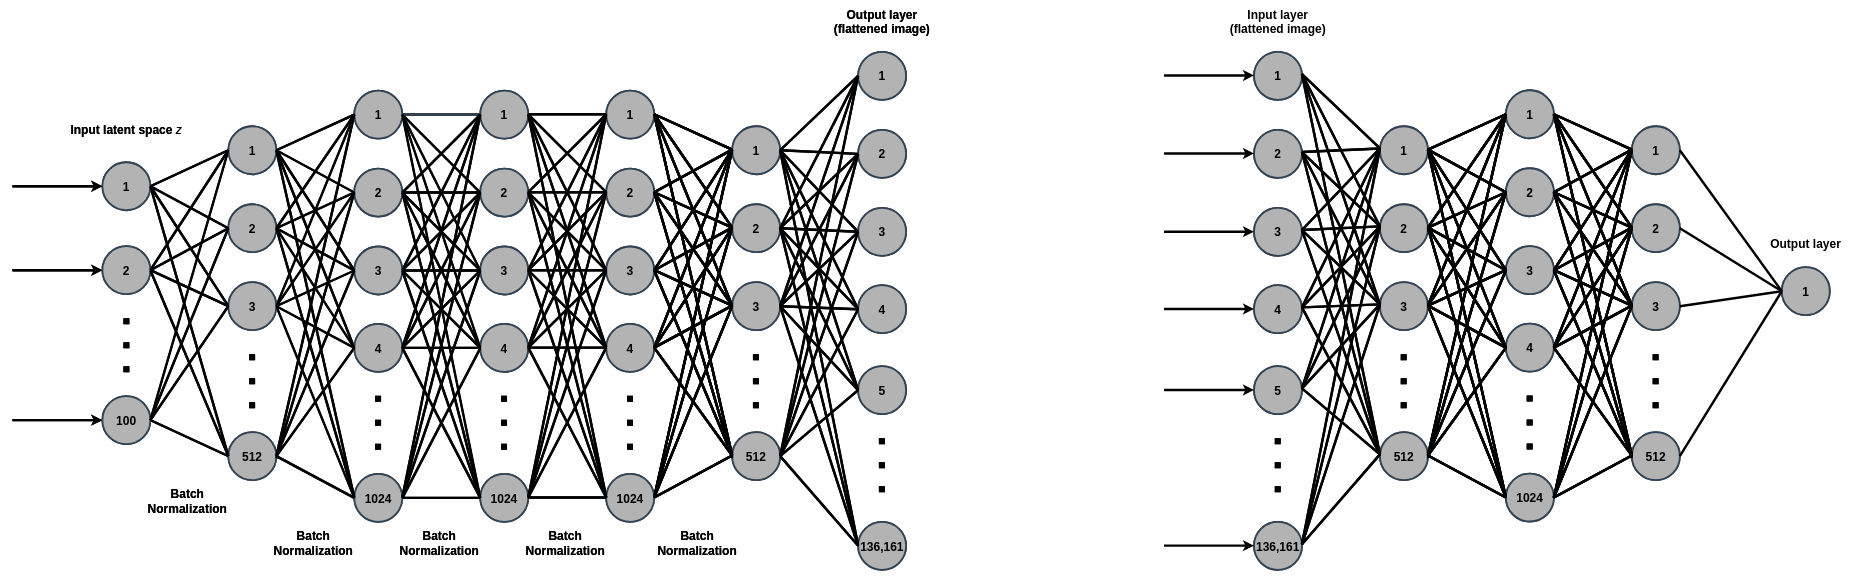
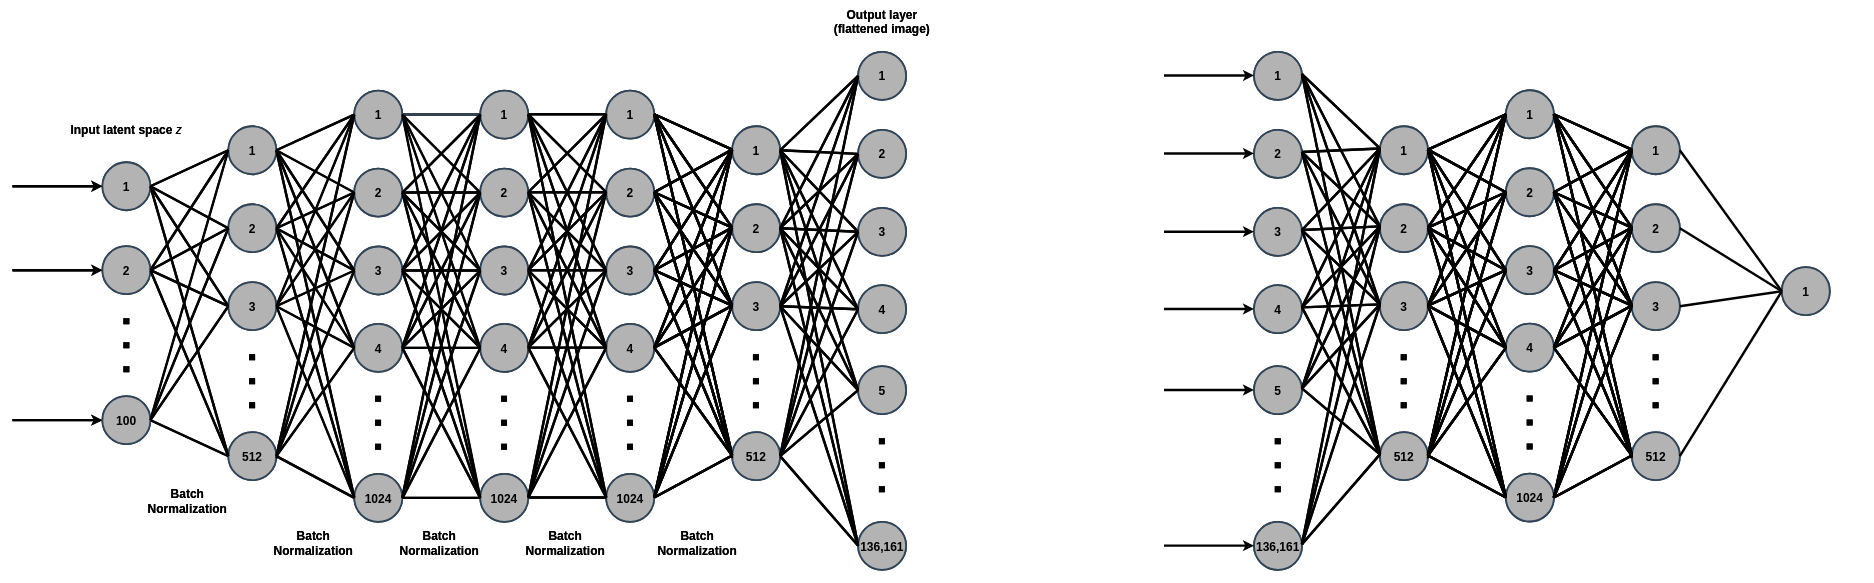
(1278, 21) -> none
(1806, 243) -> none
